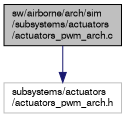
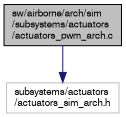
(63, 98) -> (63, 98)
